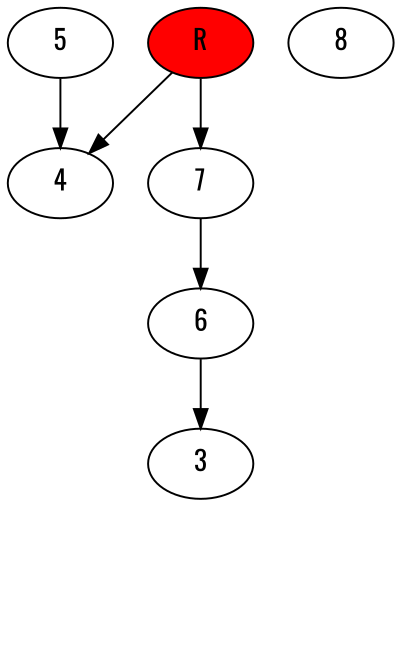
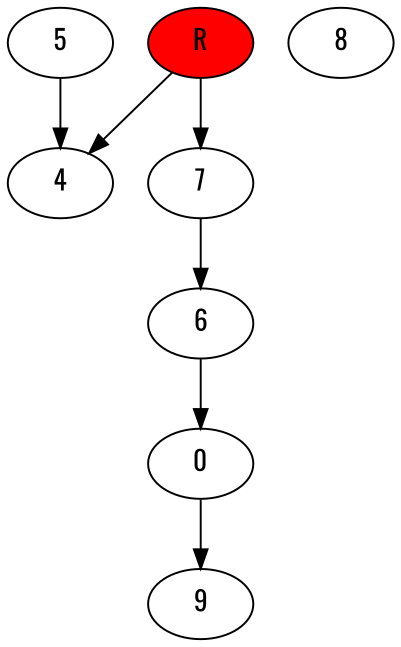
(201, 464) -> (201, 464)
none -> (201, 604)
